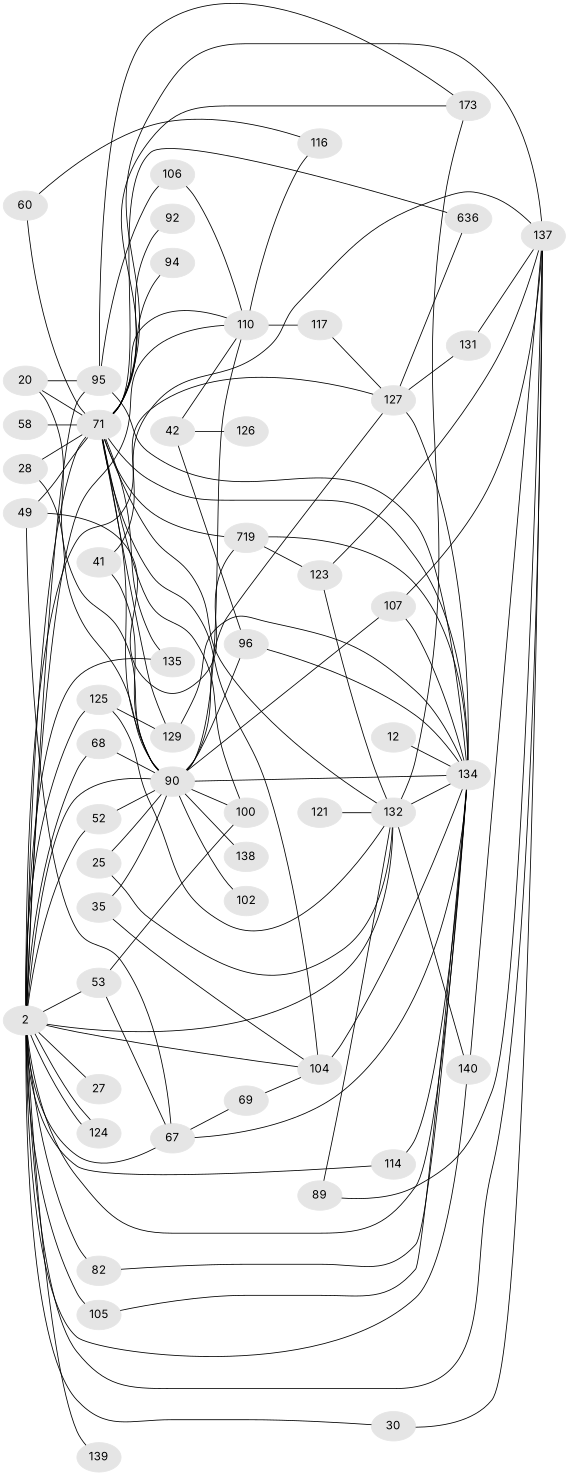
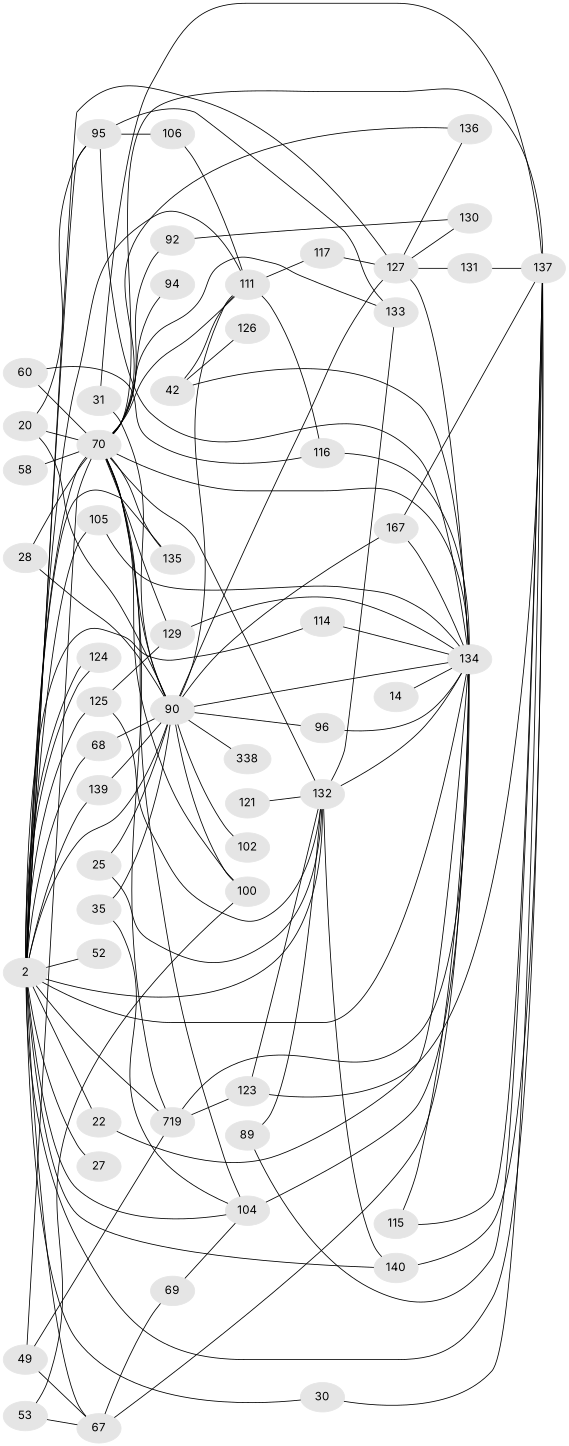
(468, 106) -> (396, 312)
none -> (470, 218)
(468, 219) -> (470, 129)
(246, 325) -> (248, 285)
(99, 425) -> (99, 445)
none -> (429, 492)
(211, 542) -> (422, 410)
(99, 562) -> (99, 401)
(393, 607) -> (396, 528)
(393, 737) -> (396, 697)
(136, 800) -> (128, 760)
(246, 857) -> (248, 759)
(62, 1002) -> (94, 1051)
none -> (396, 1224)
(99, 1271) -> (99, 1122)
